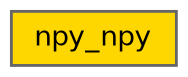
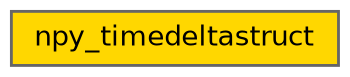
(94, 38) -> (175, 38)
